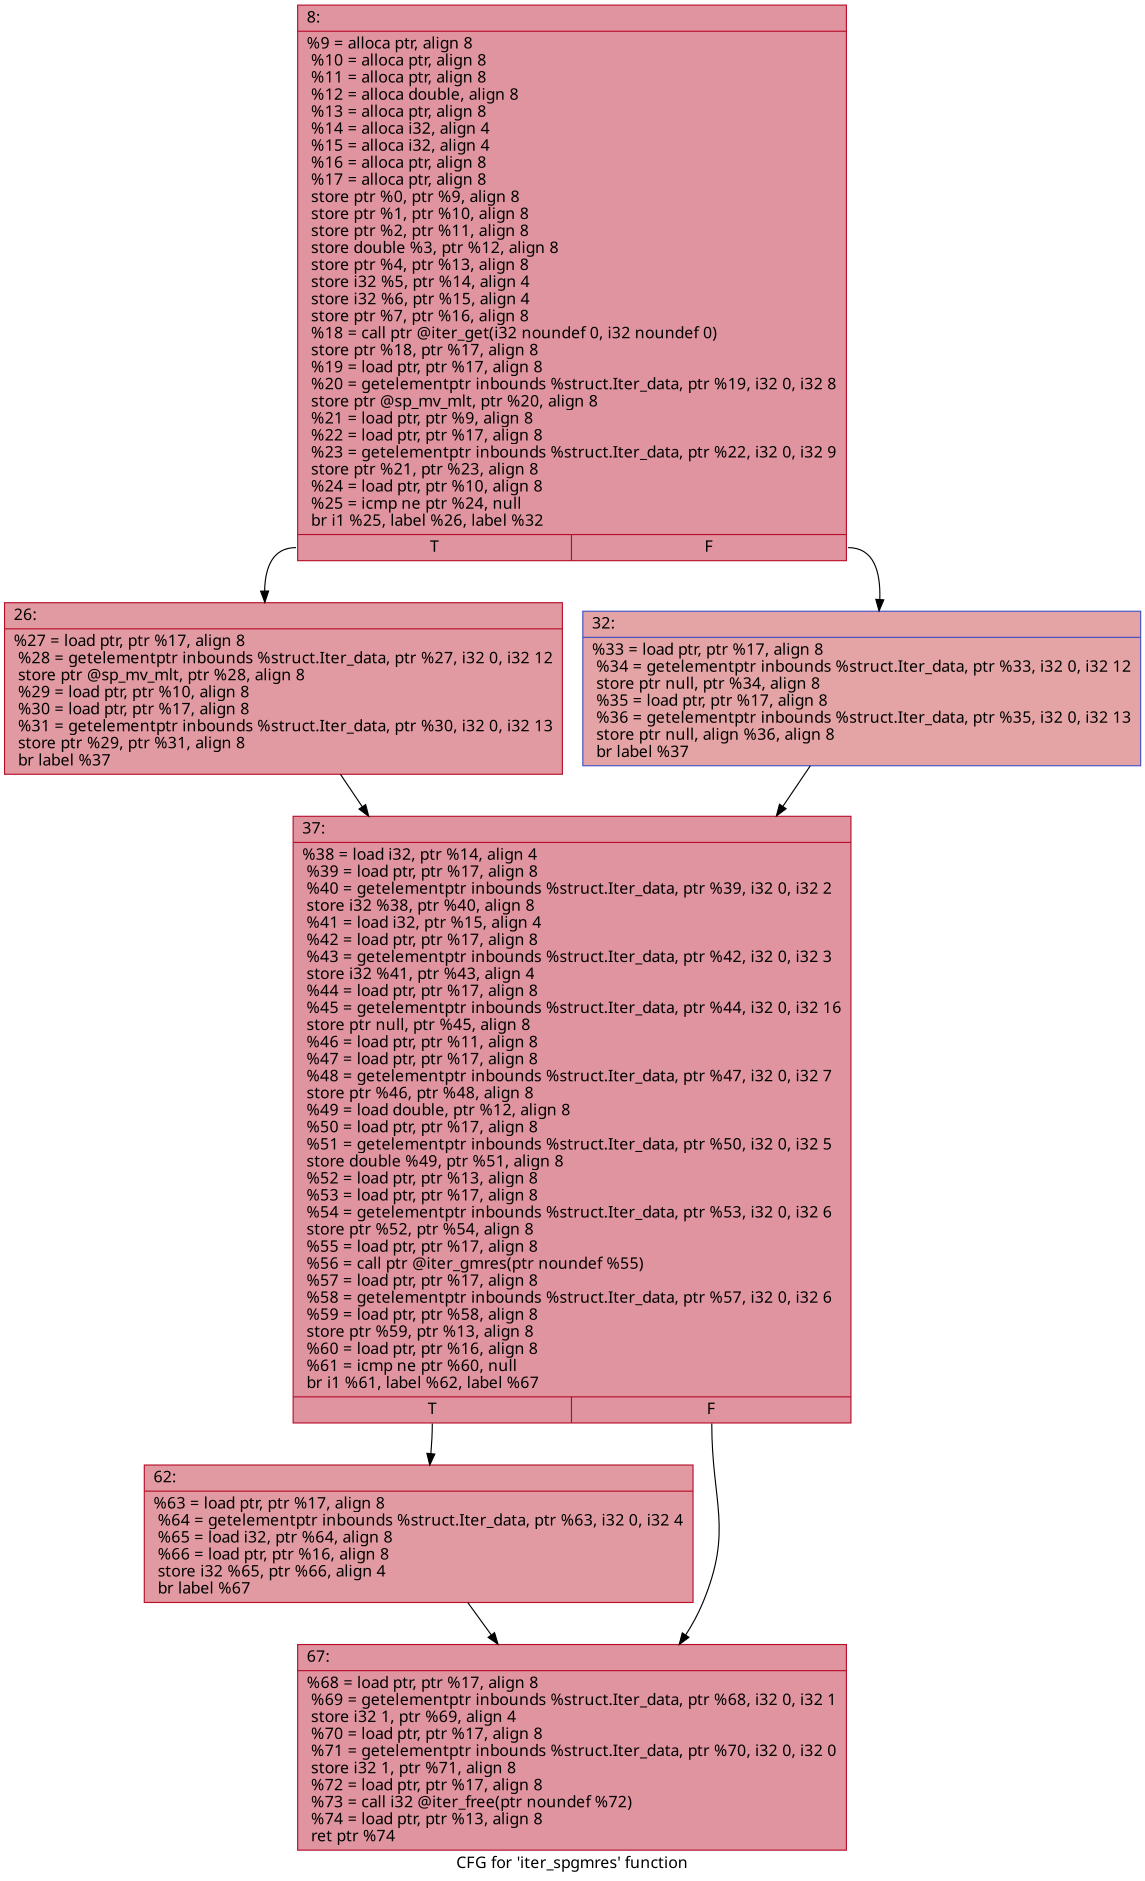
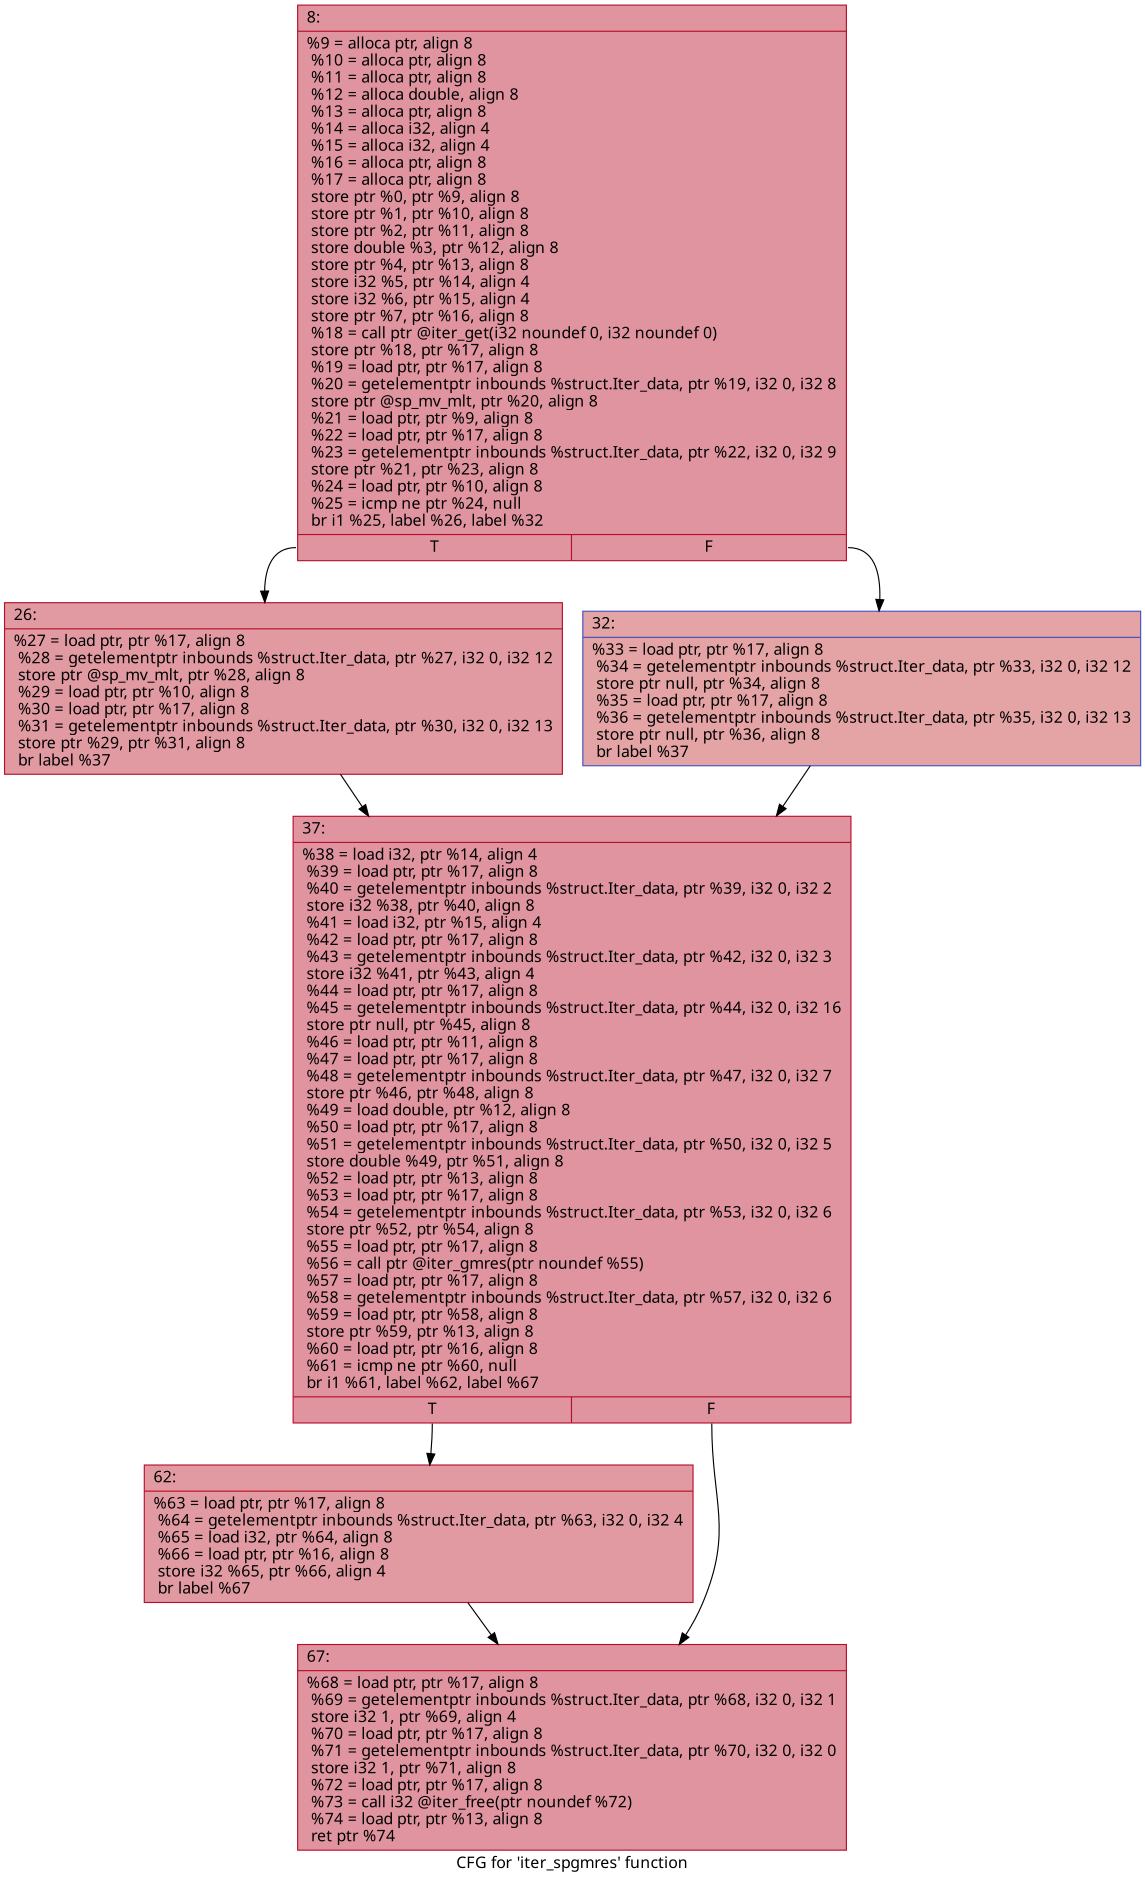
(713, 735) -> (707, 735)
